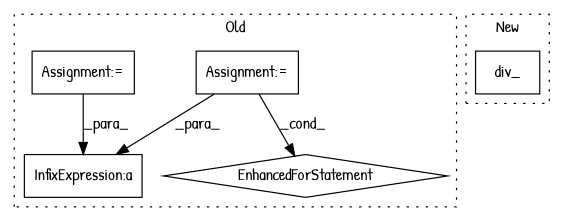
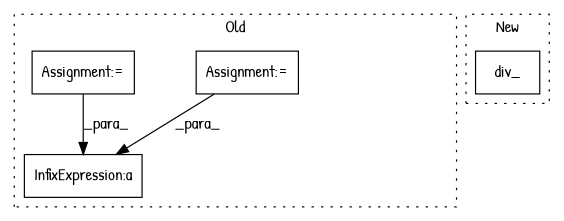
(306, 176) -> none
